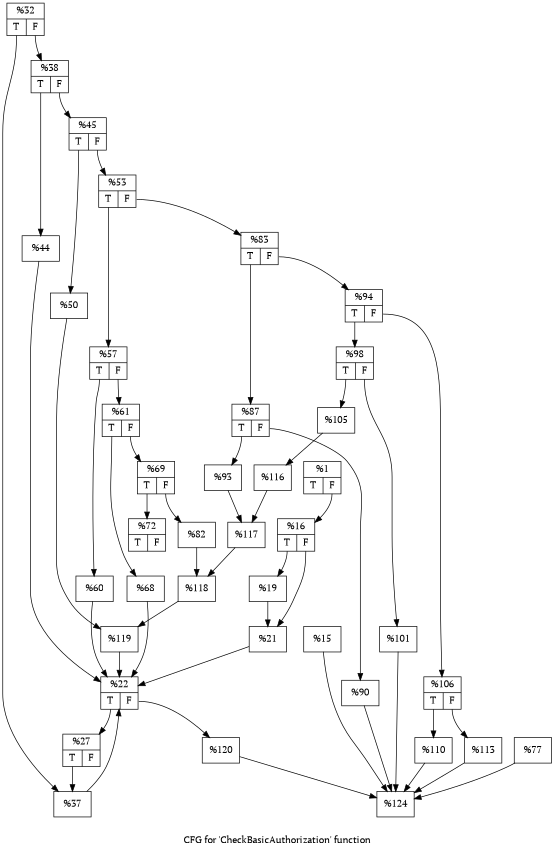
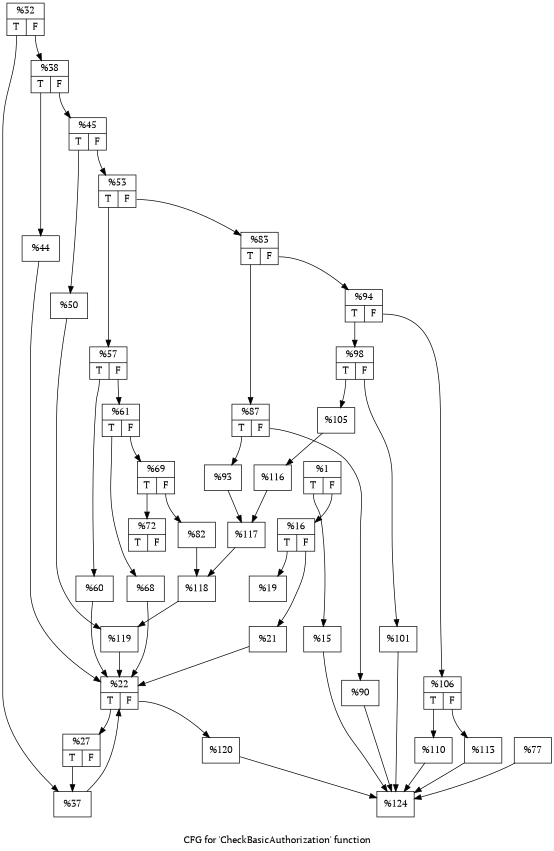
none -> (324, 556)
(268, 611) -> none
